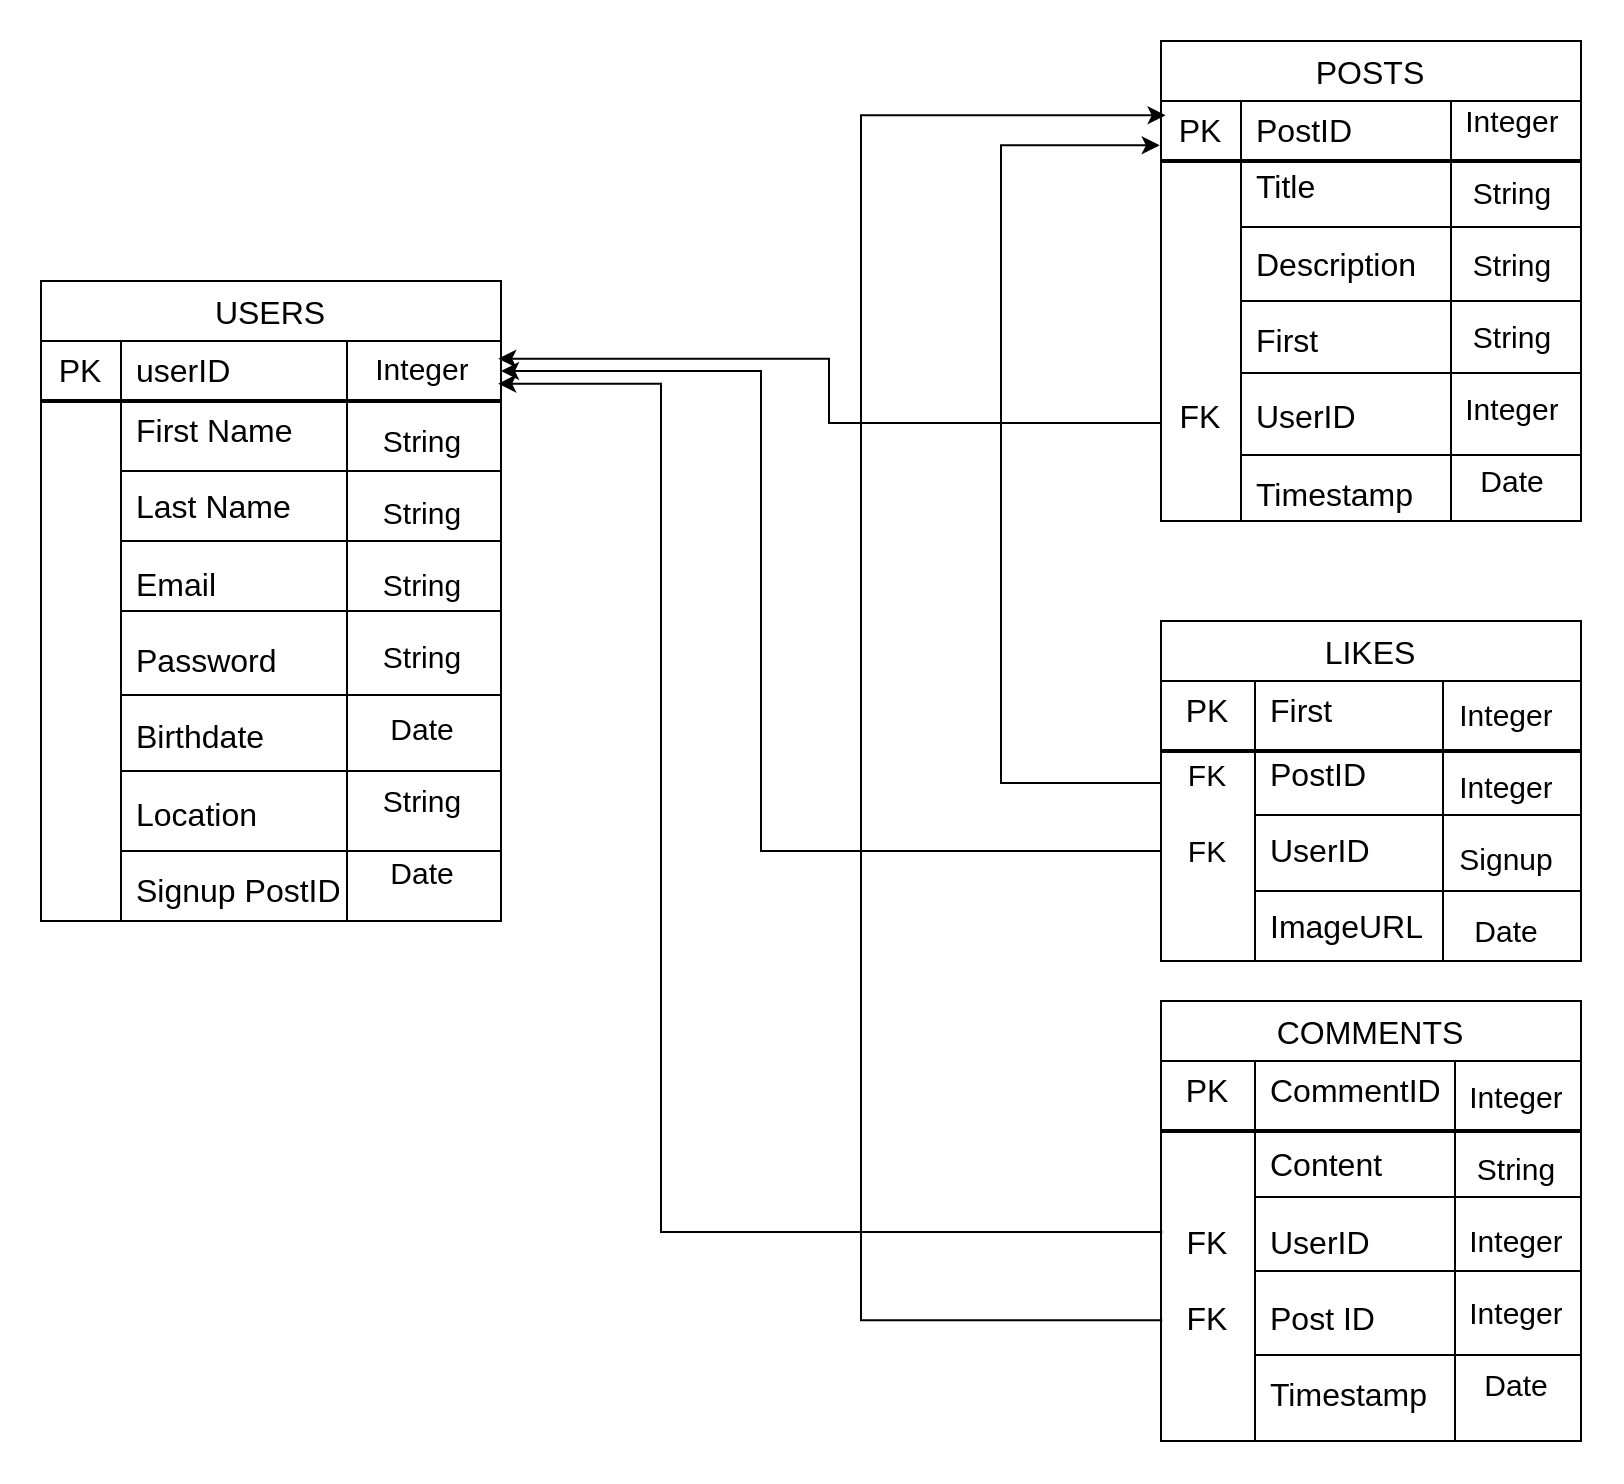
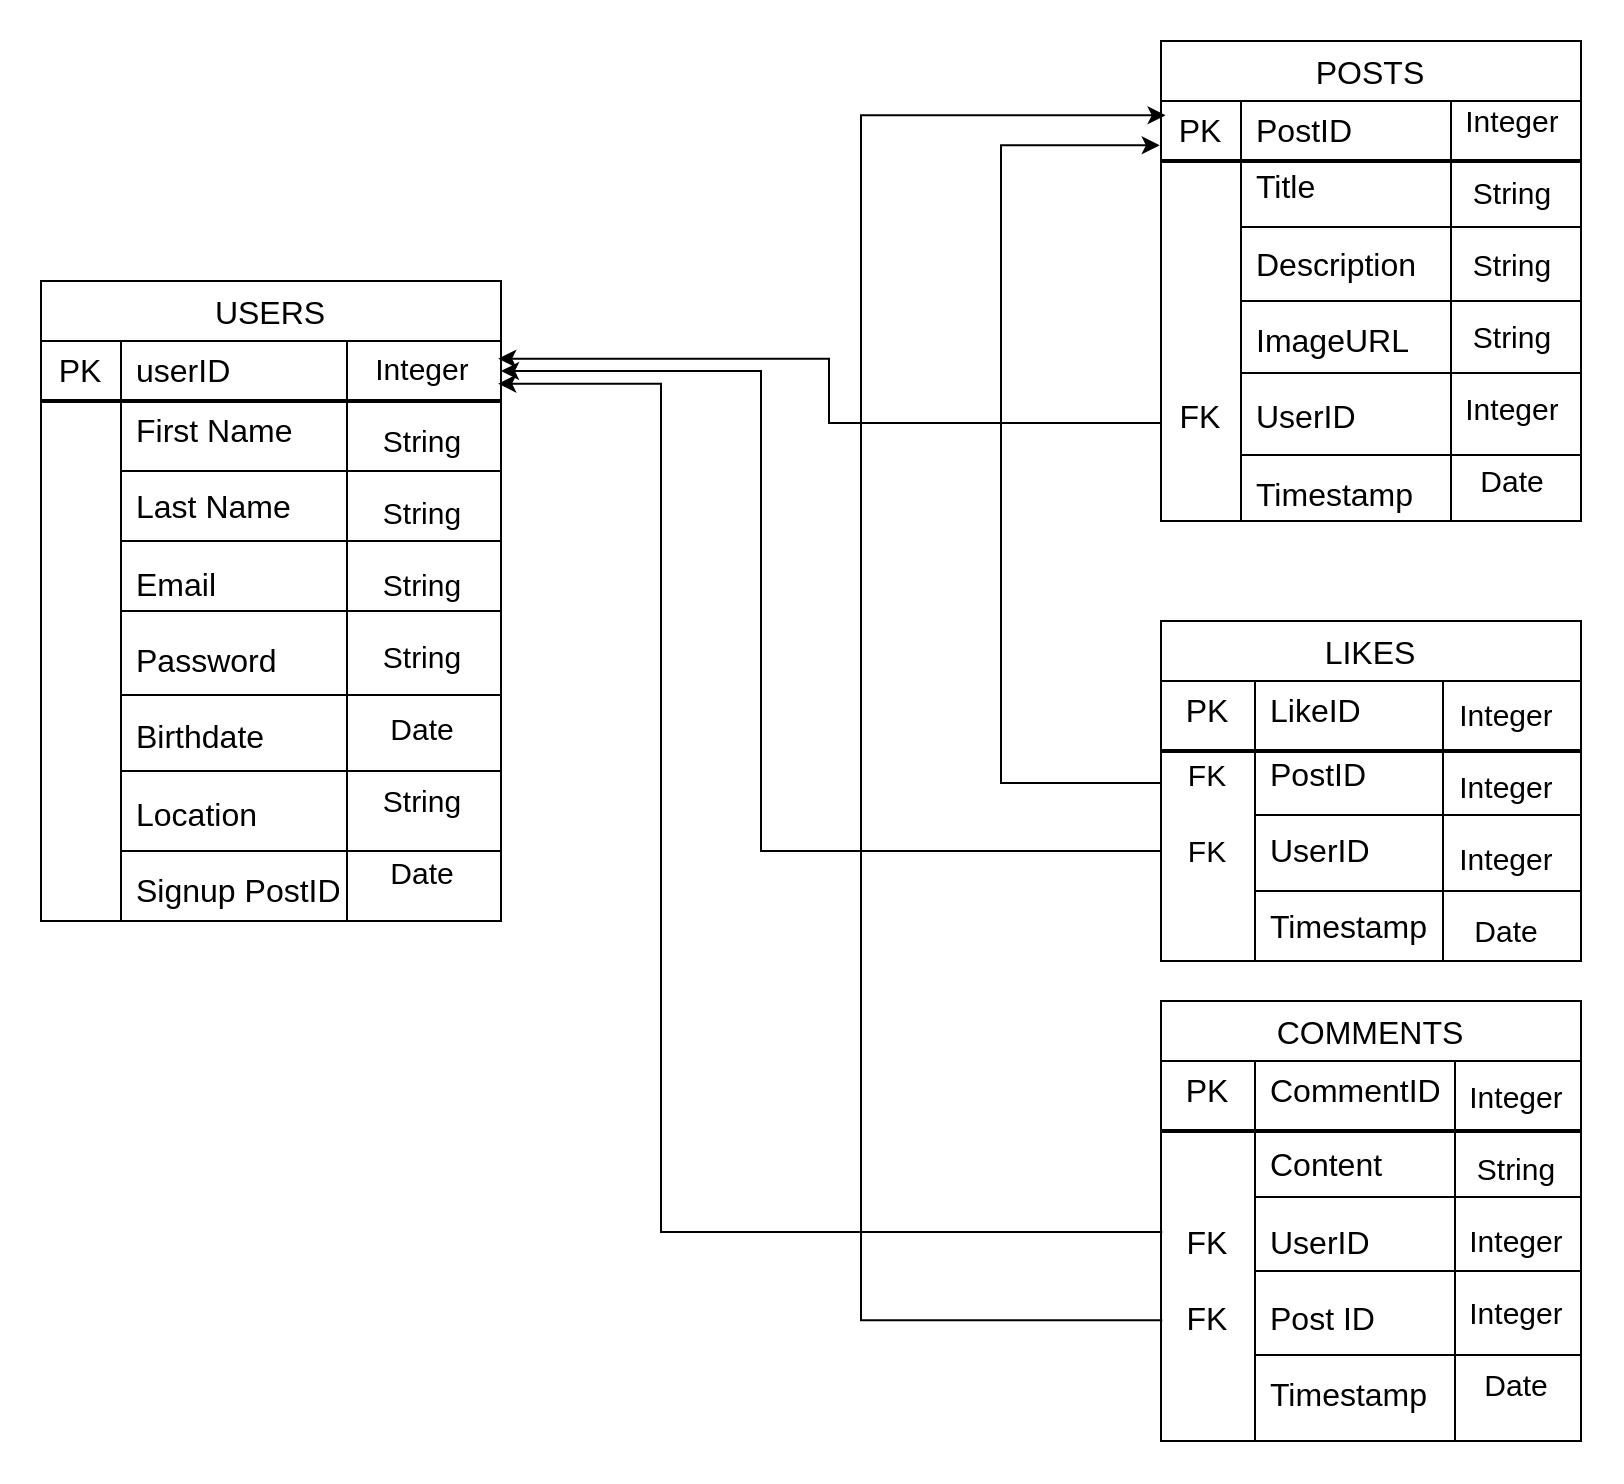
(1347, 341) -> (1347, 341)
(1312, 711) -> (1321, 711)
(1507, 823) -> (1507, 823)
(1343, 851) -> (1347, 851)
